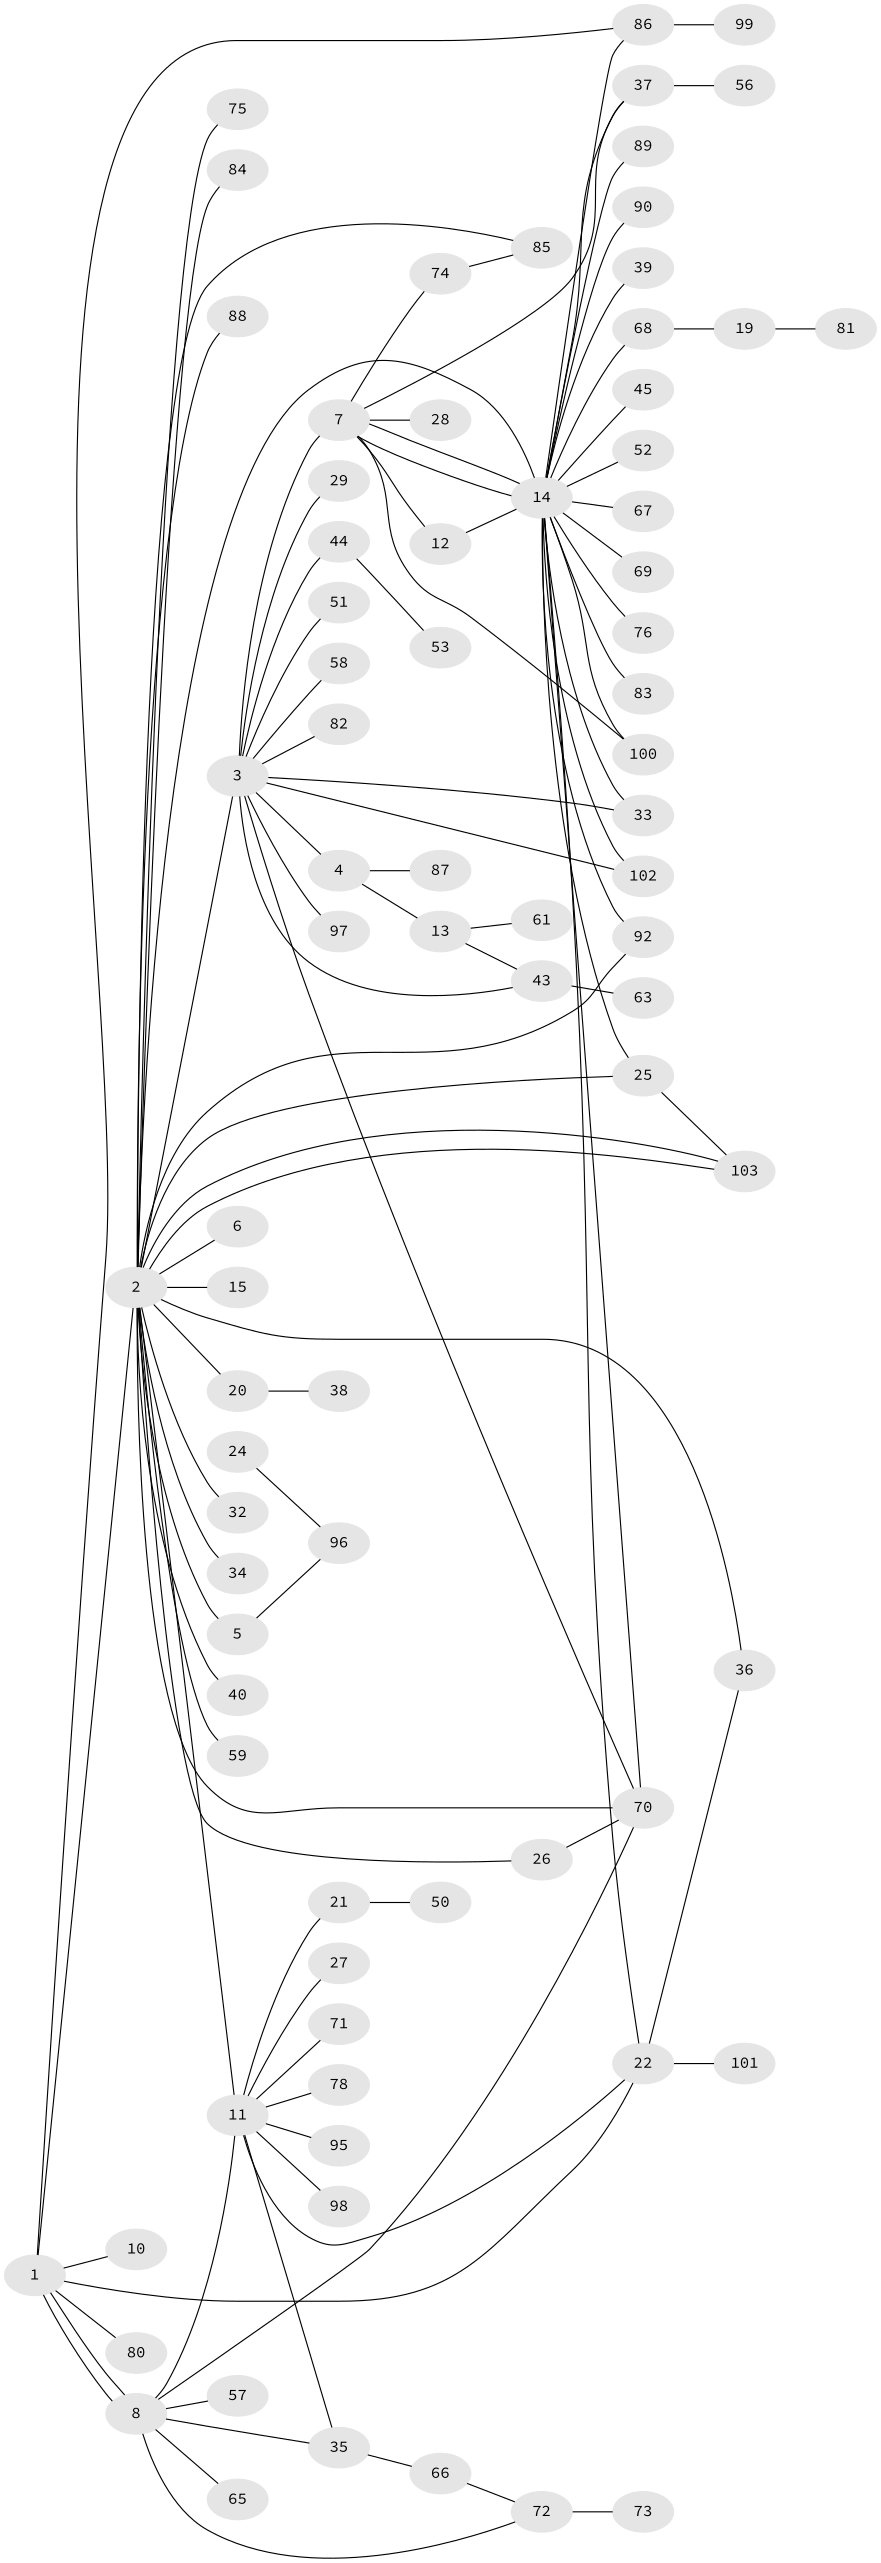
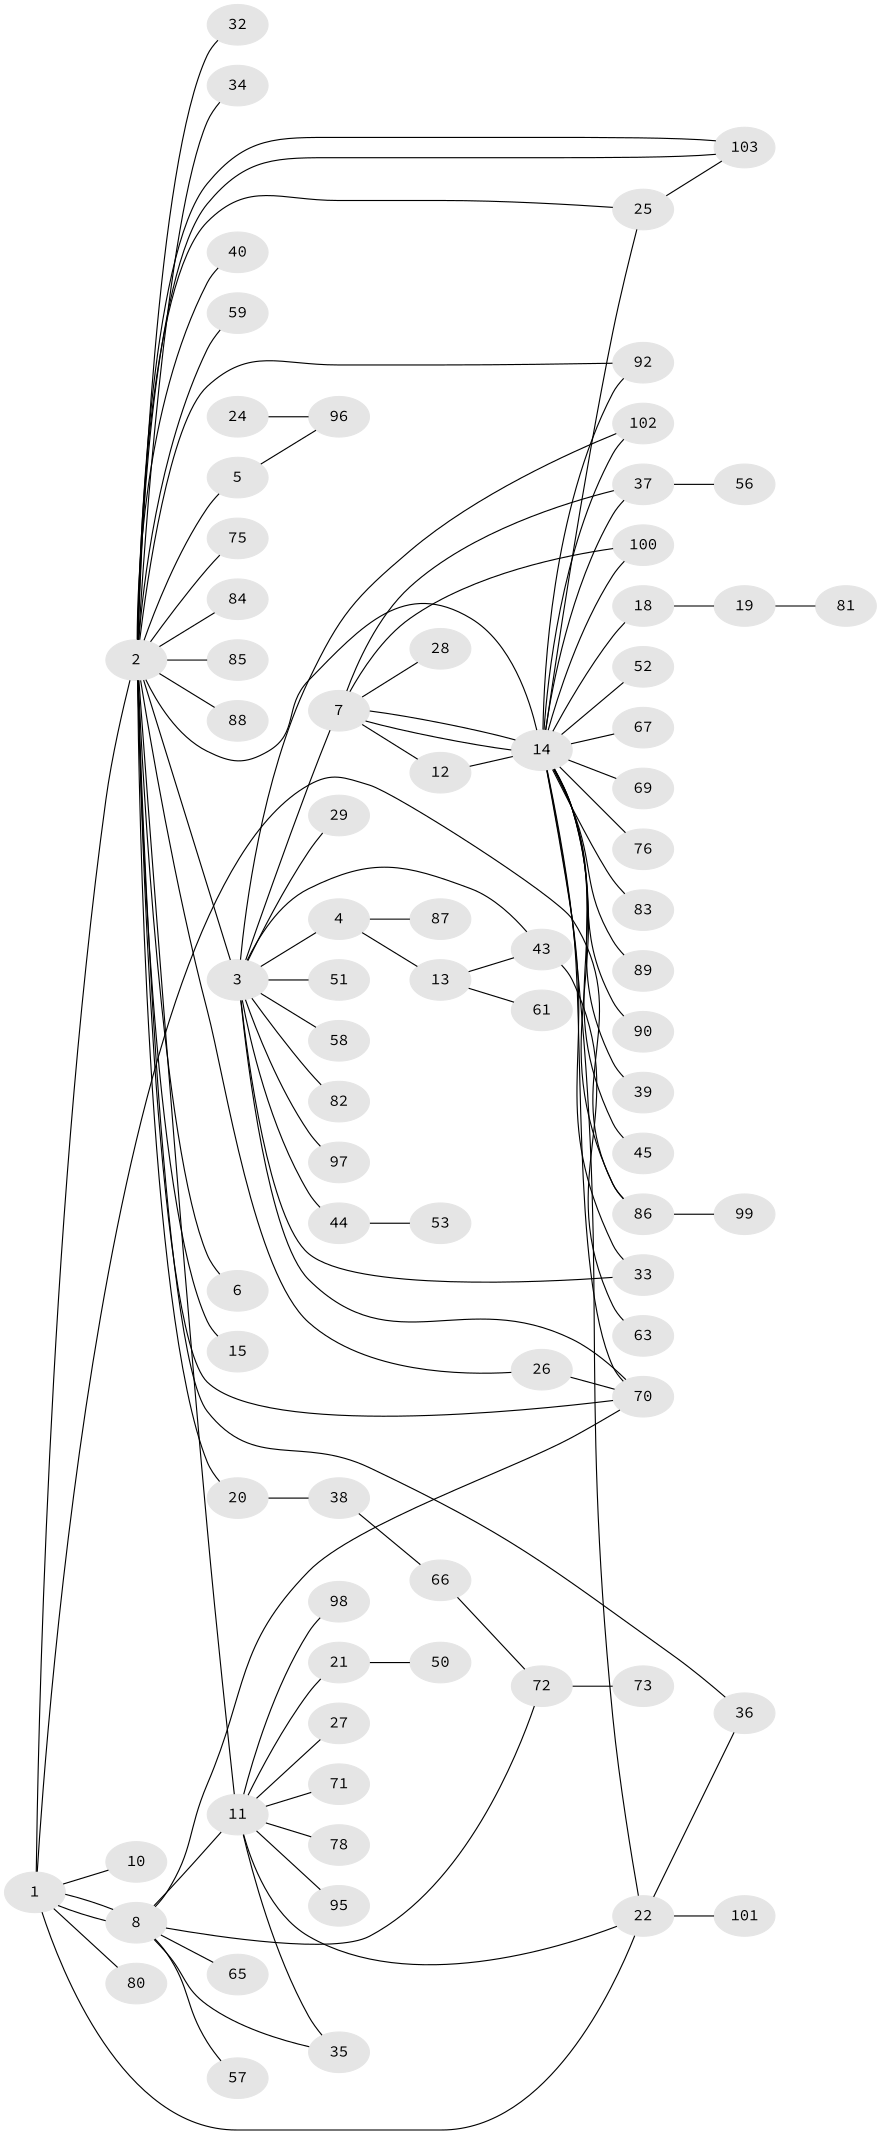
(440, 274) -> none
(643, 329) -> (643, 606)
(390, 2461) -> (390, 1539)
